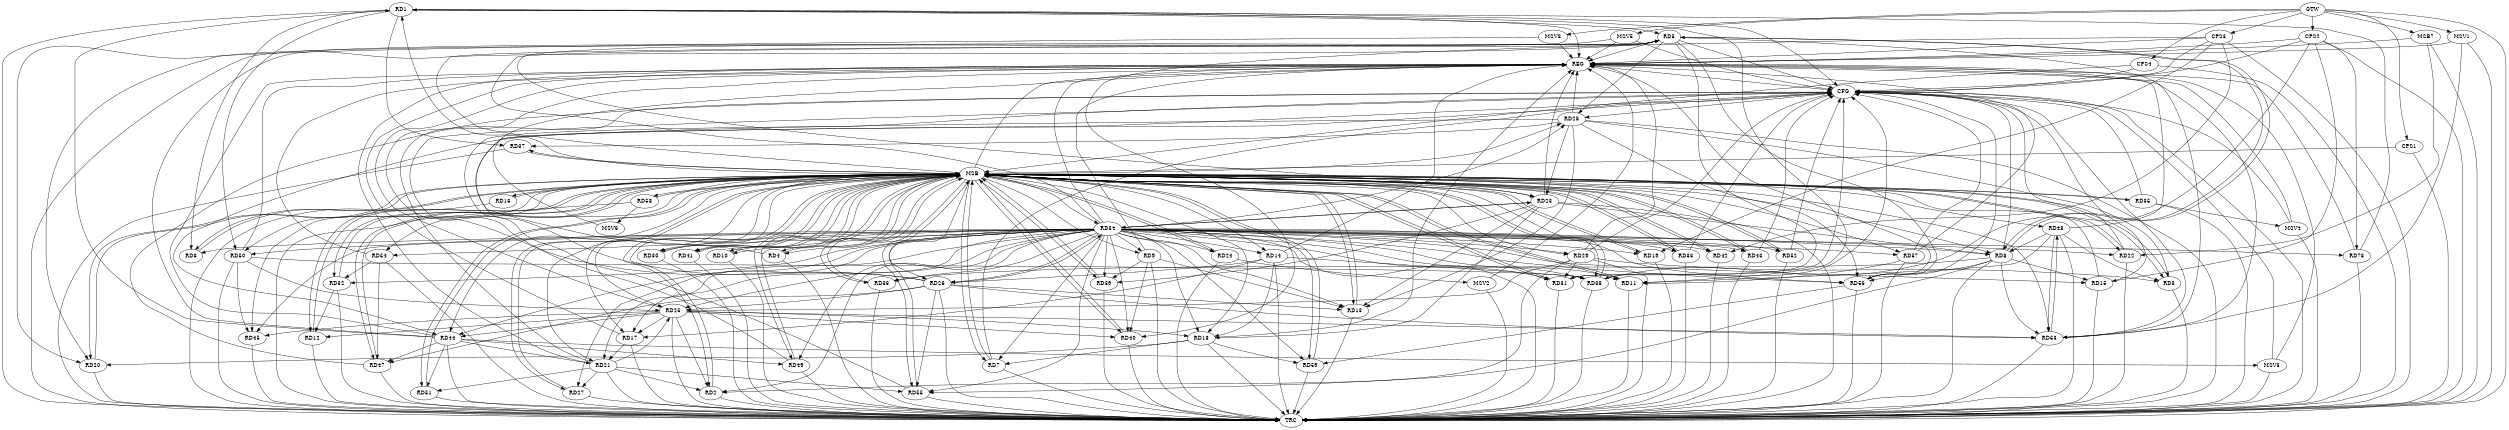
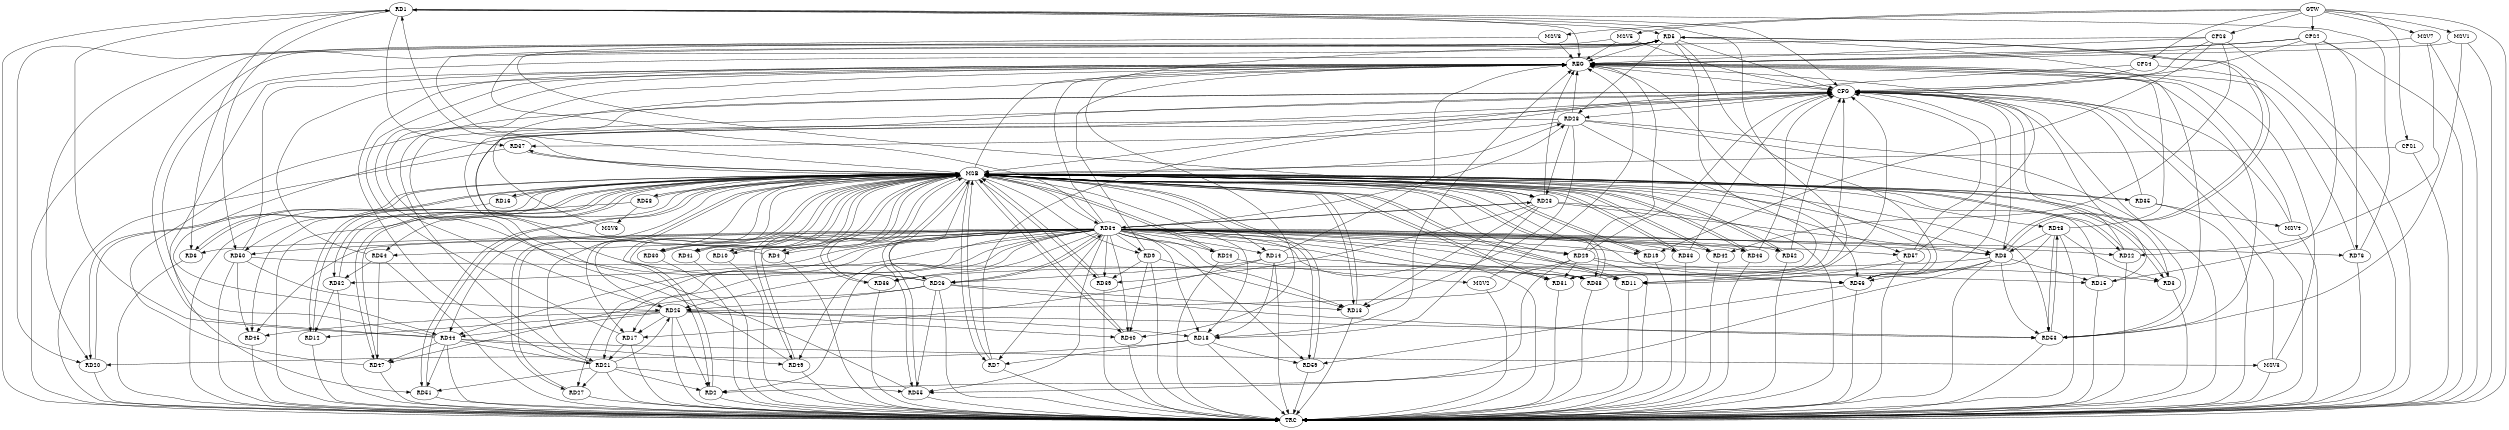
(2426, 37) -> (2426, 37)
(1994, 231) -> (1025, 58)
none -> (621, 414)
